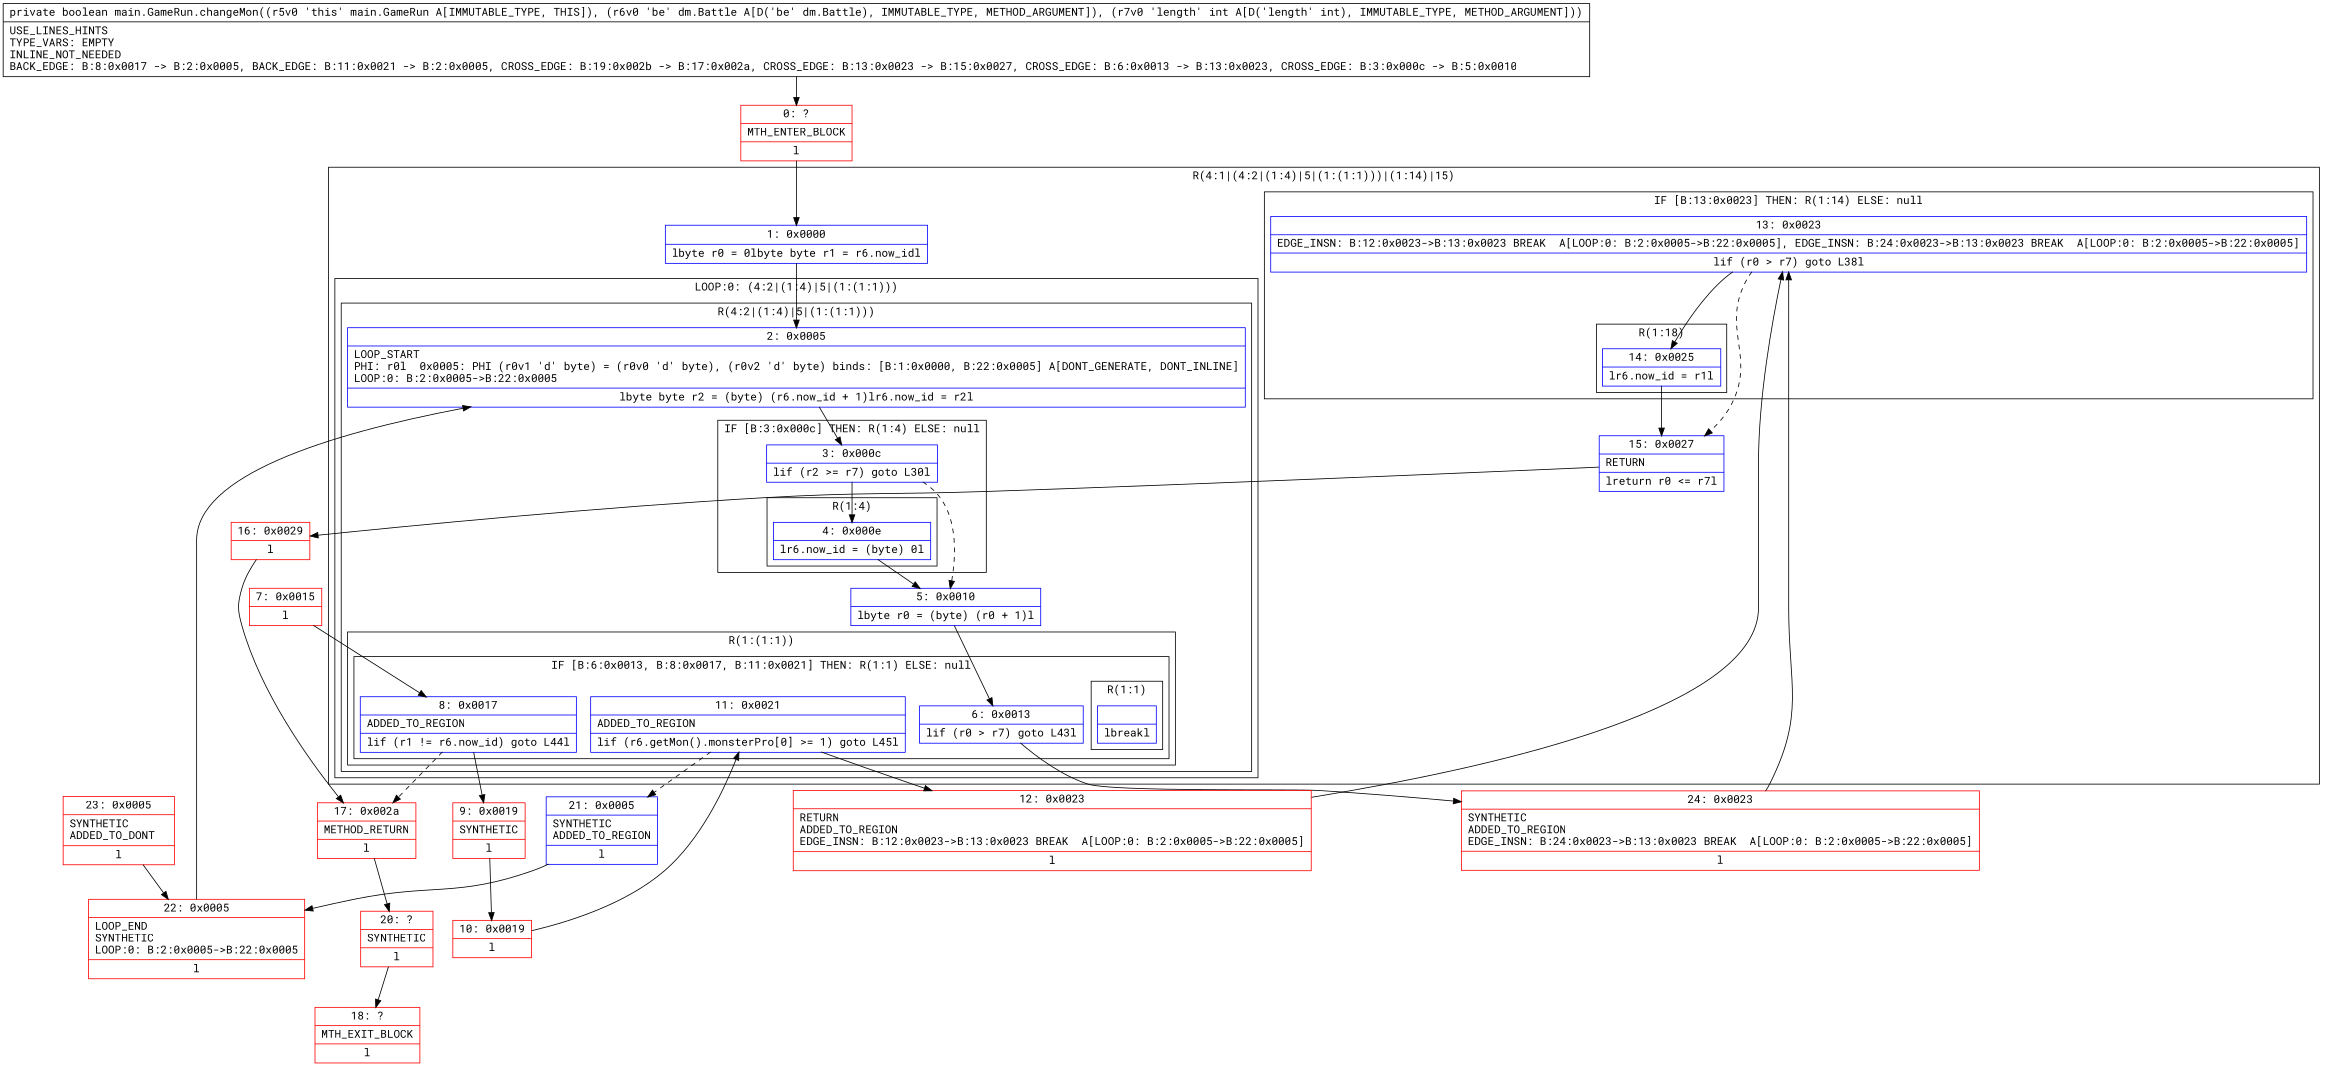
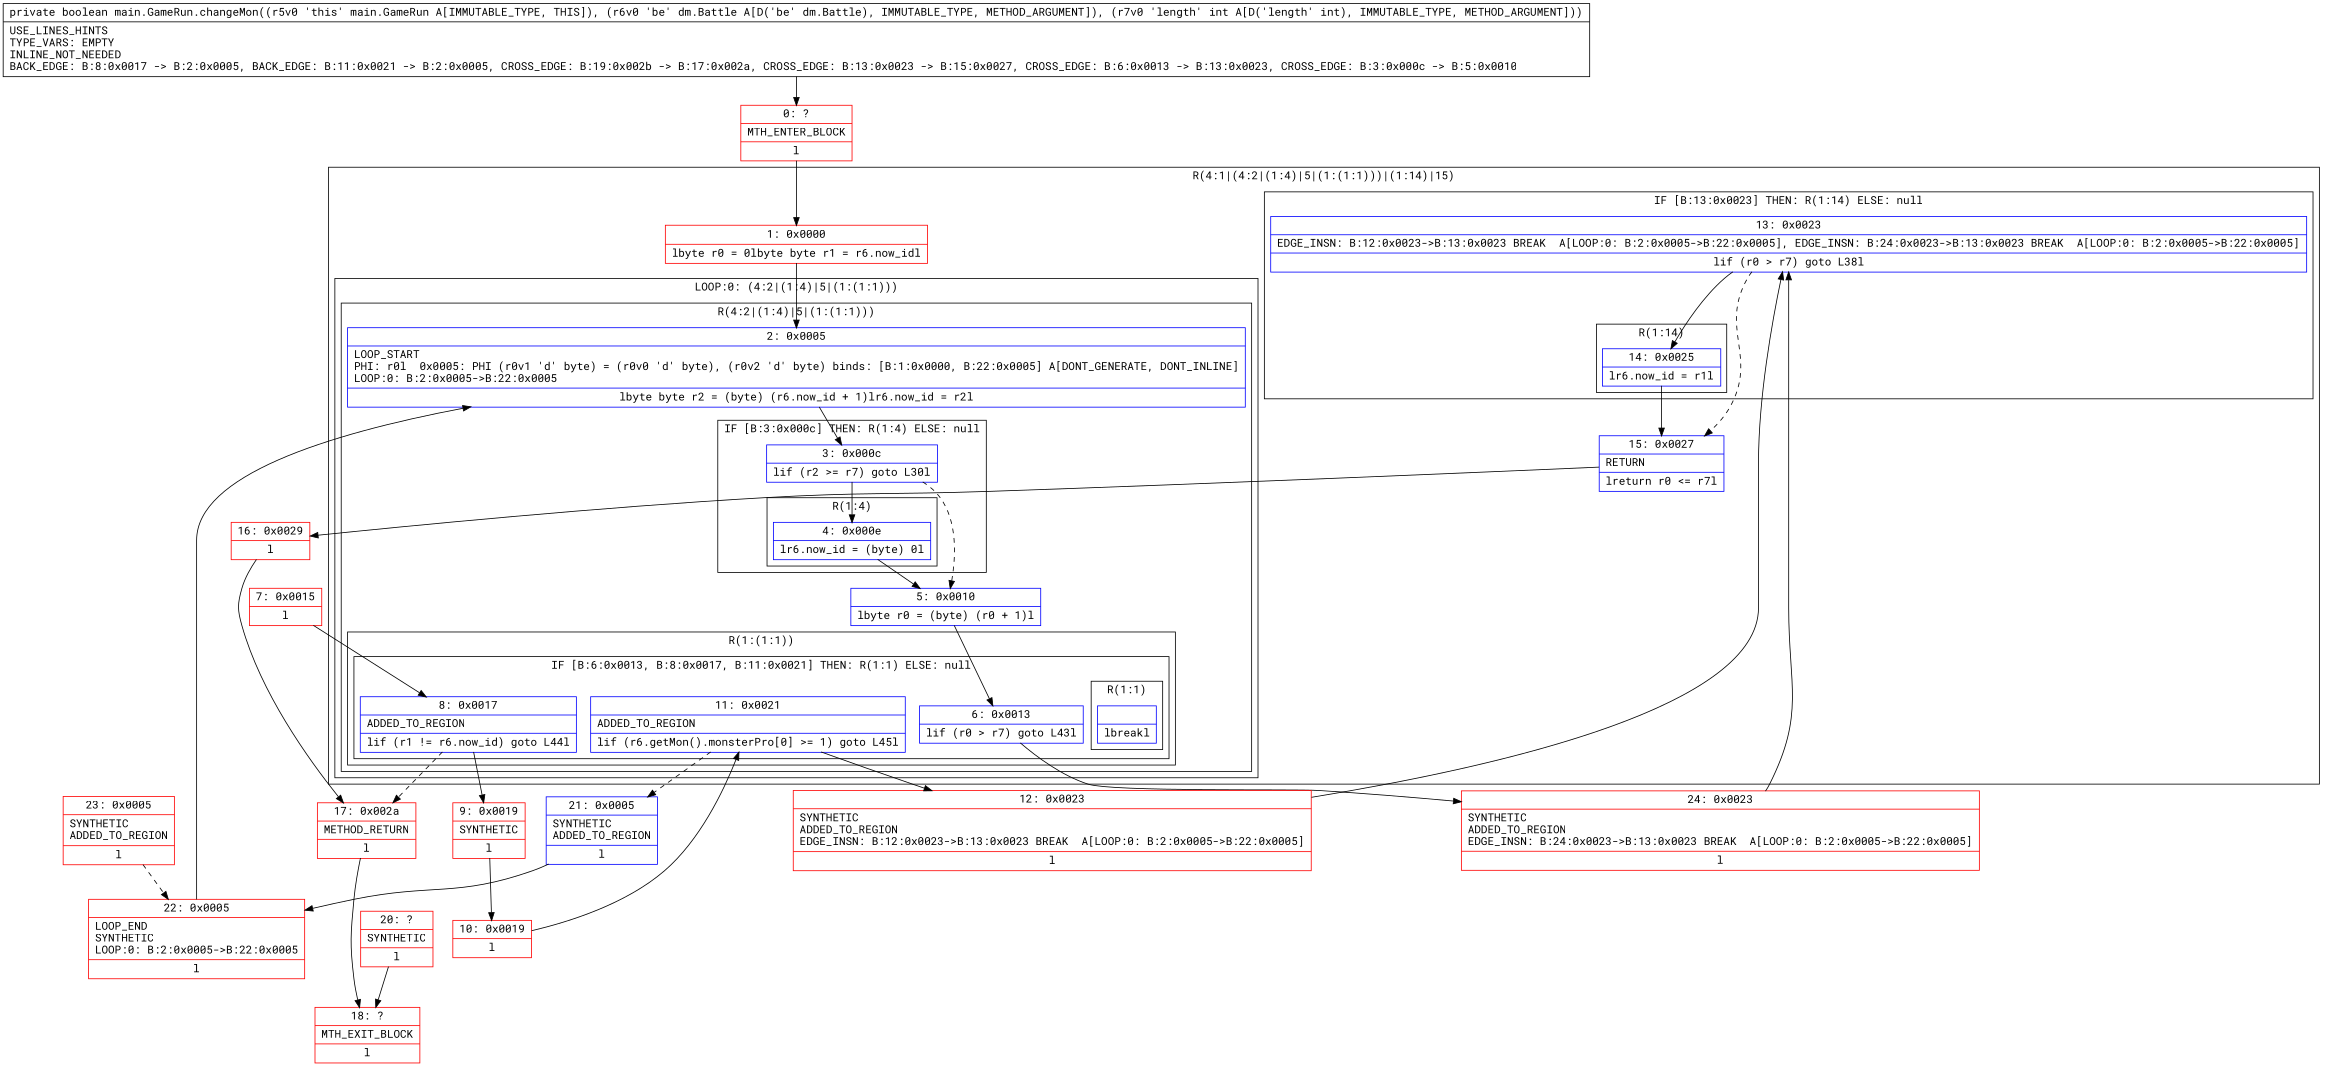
(796, 244) -> (796, 244)
(1662, 333) -> (1662, 333)
(819, 818) -> (829, 818)
(112, 836) -> (119, 836)
(153, 879) -> (153, 879)
(381, 881) -> (352, 929)
